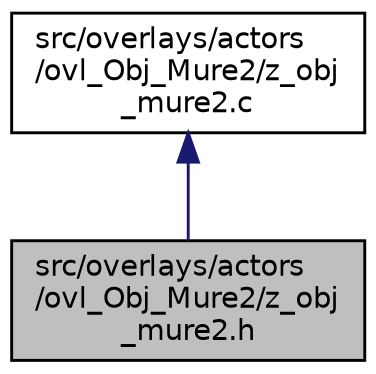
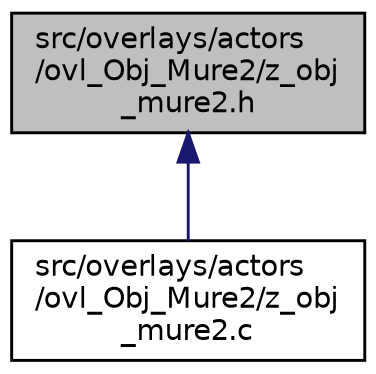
(188, 202) -> (188, 202)
